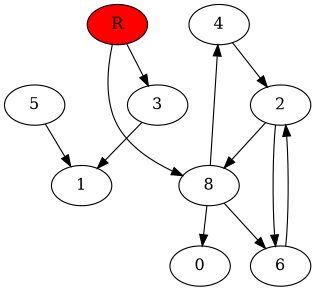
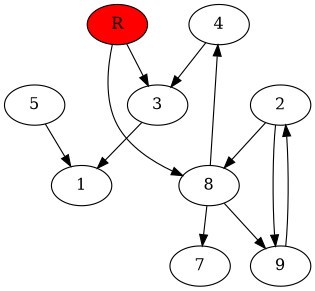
(246, 60) -> (192, 60)
(200, 266) -> (200, 266)
(281, 266) -> (281, 266)
